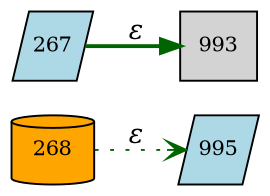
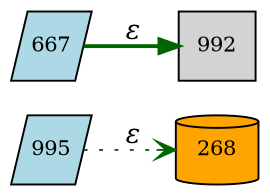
(53, 46) -> (51, 46)
(219, 46) -> (217, 46)
(131, 150) -> (120, 150)
